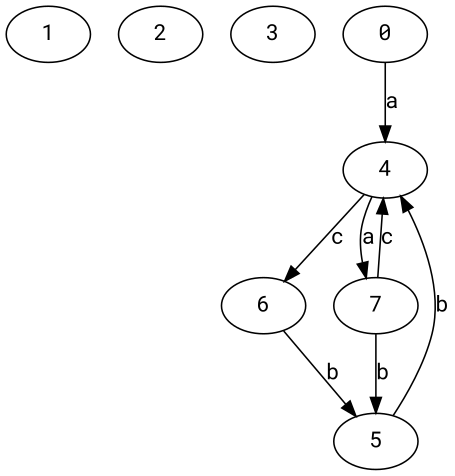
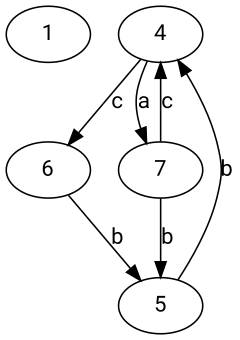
(161, 34) -> none
(273, 34) -> none
(385, 34) -> none
